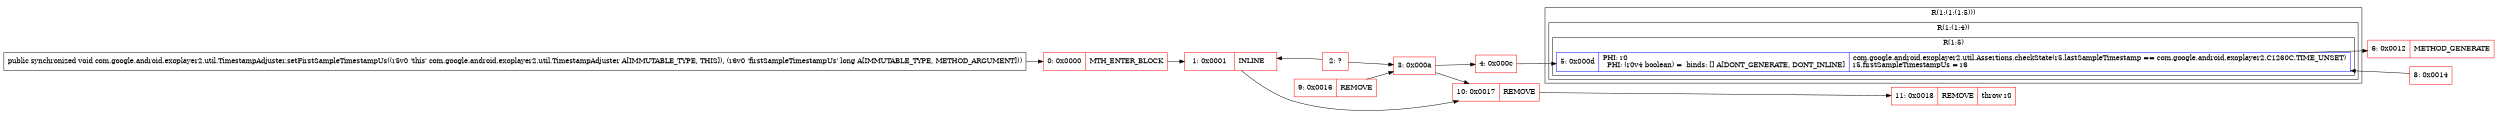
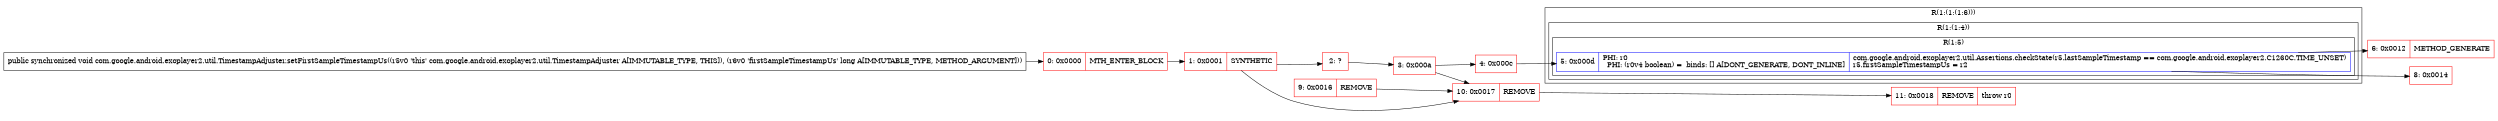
(1953, 13) -> (1953, 13)
(1302, 58) -> (1297, 65)
(1252, 61) -> (1252, 61)
(1910, 65) -> (1910, 65)
(2383, 72) -> (2288, 74)
(1378, 76) -> (1412, 90)
